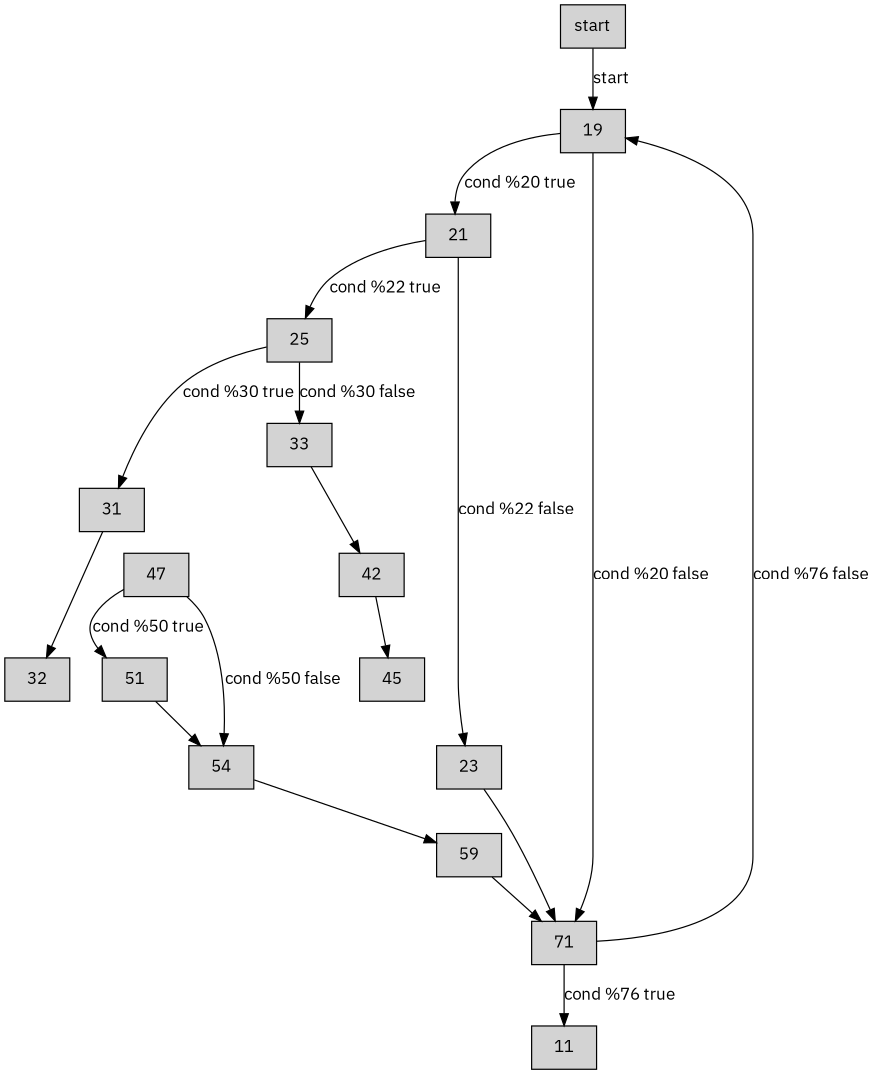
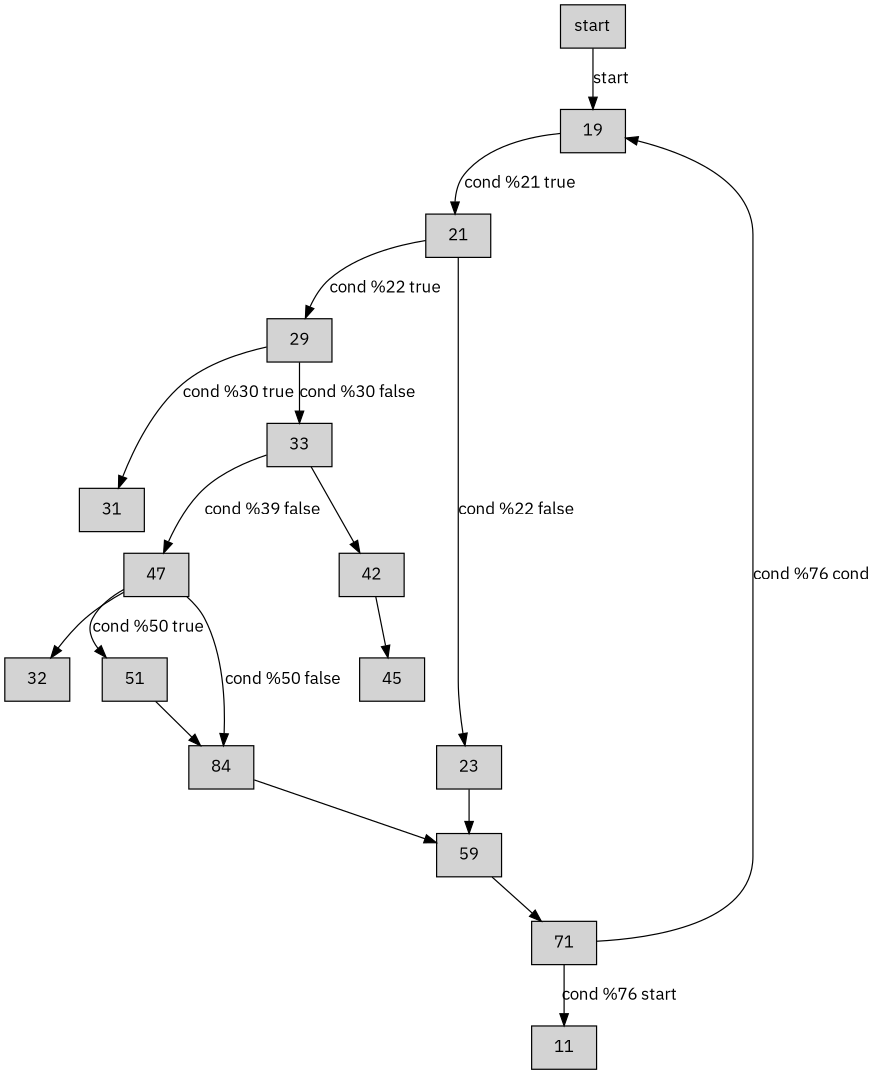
(520, 183) -> (520, 183)
(299, 340) -> (299, 340)
none -> (207, 486)
(593, 532) -> none
(811, 575) -> (811, 575)
(77, 589) -> (84, 619)
(221, 767) -> (221, 767)
(520, 848) -> (469, 805)
(620, 995) -> (620, 995)
